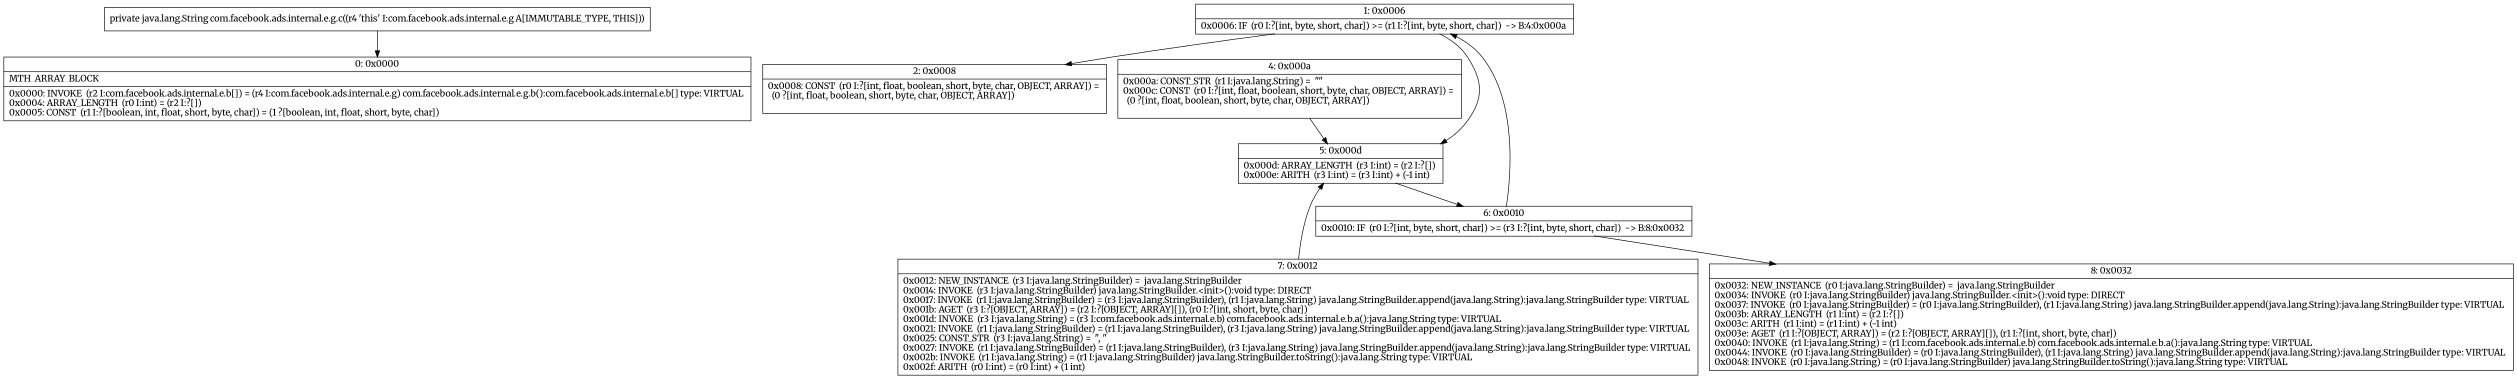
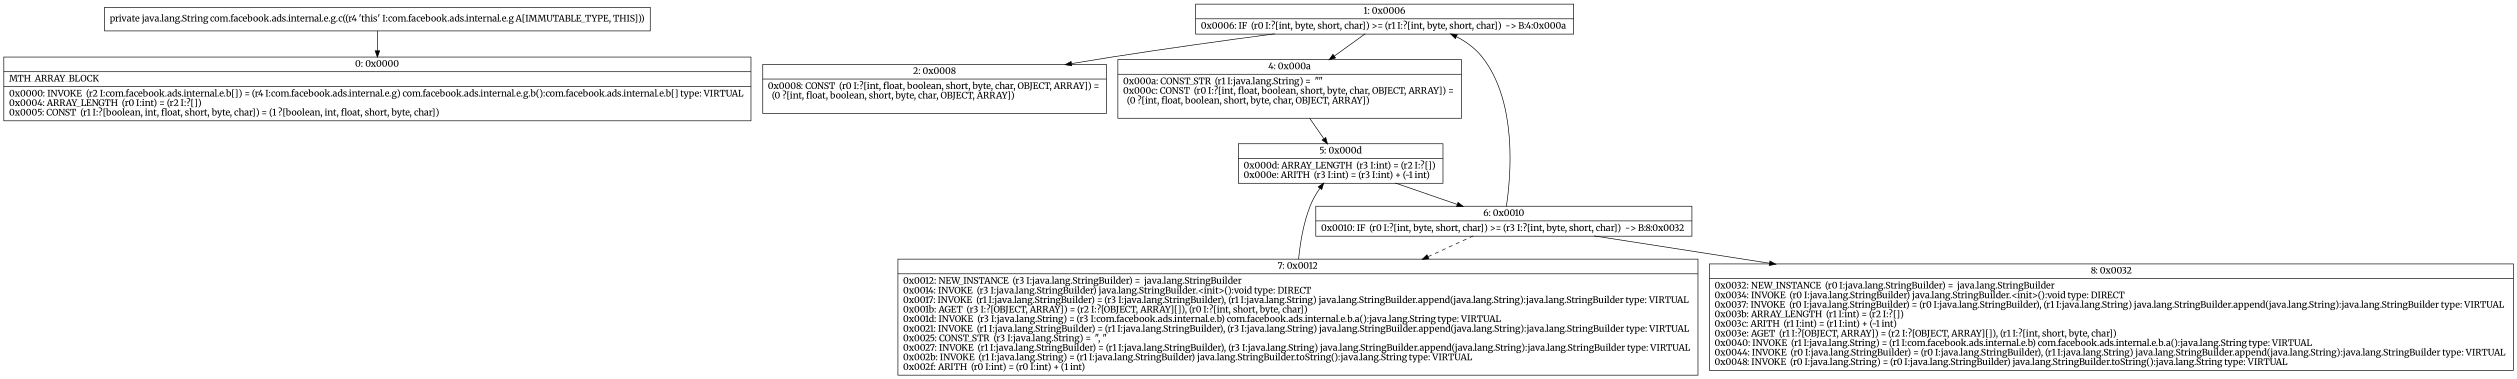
(1479, 85) -> (1350, 45)
none -> (1451, 246)
